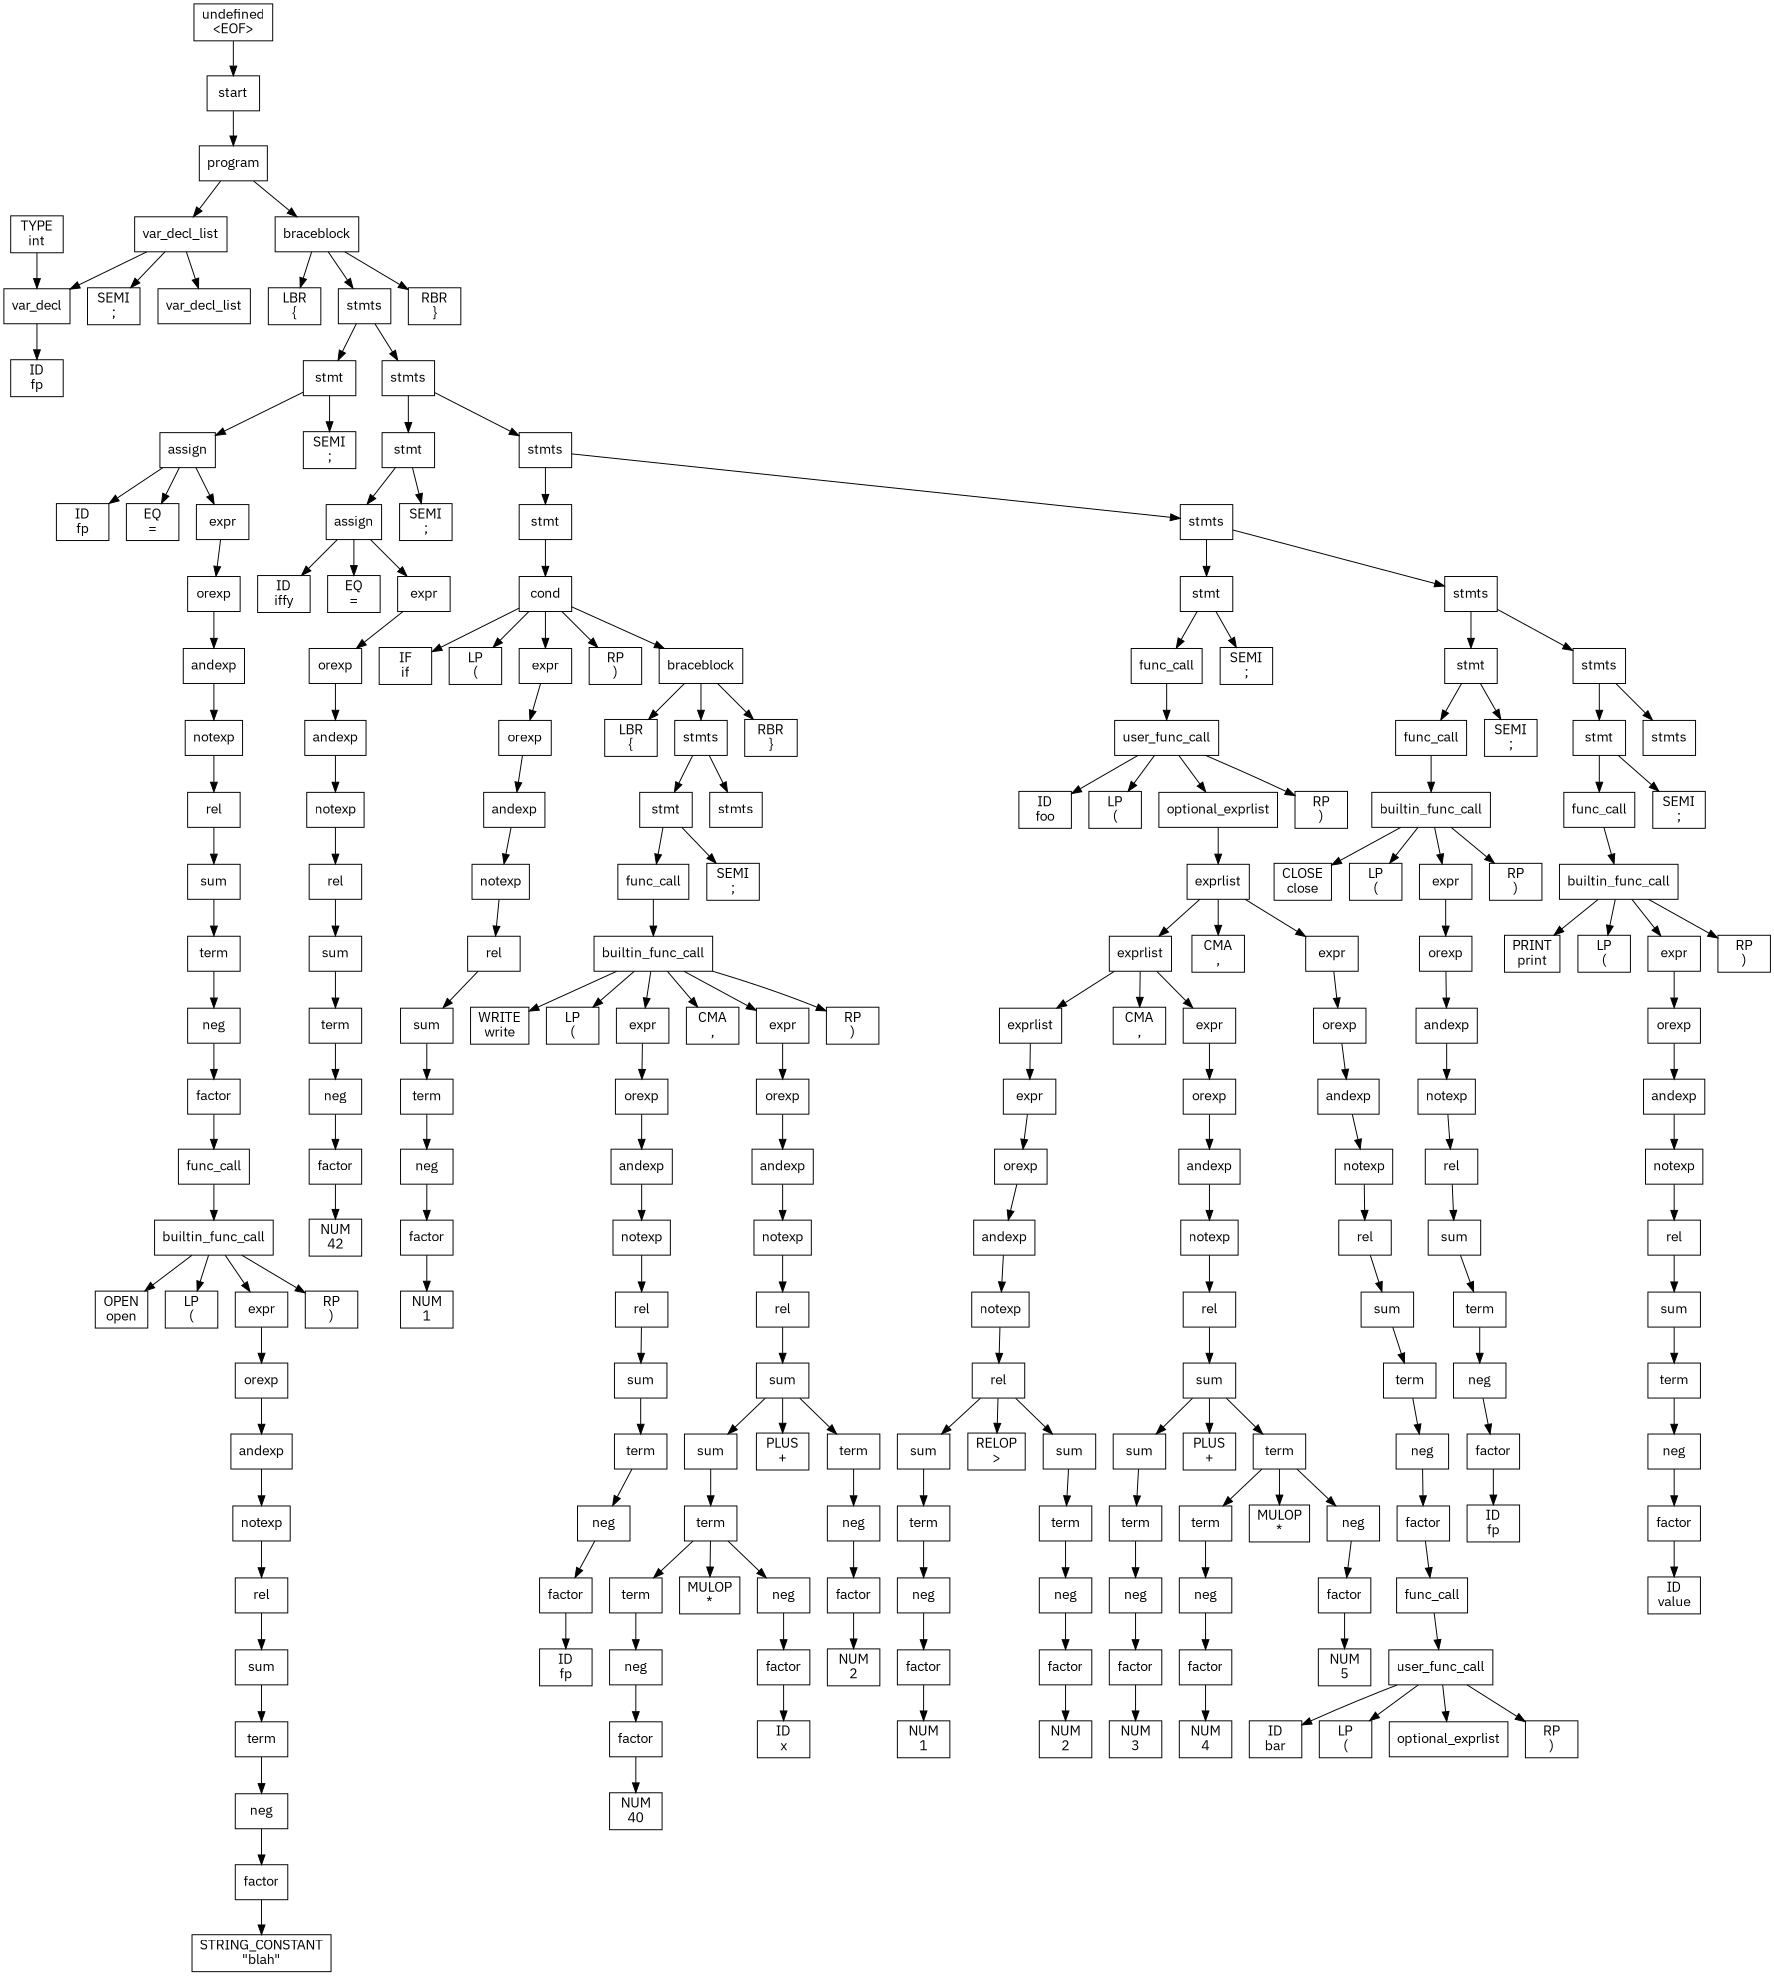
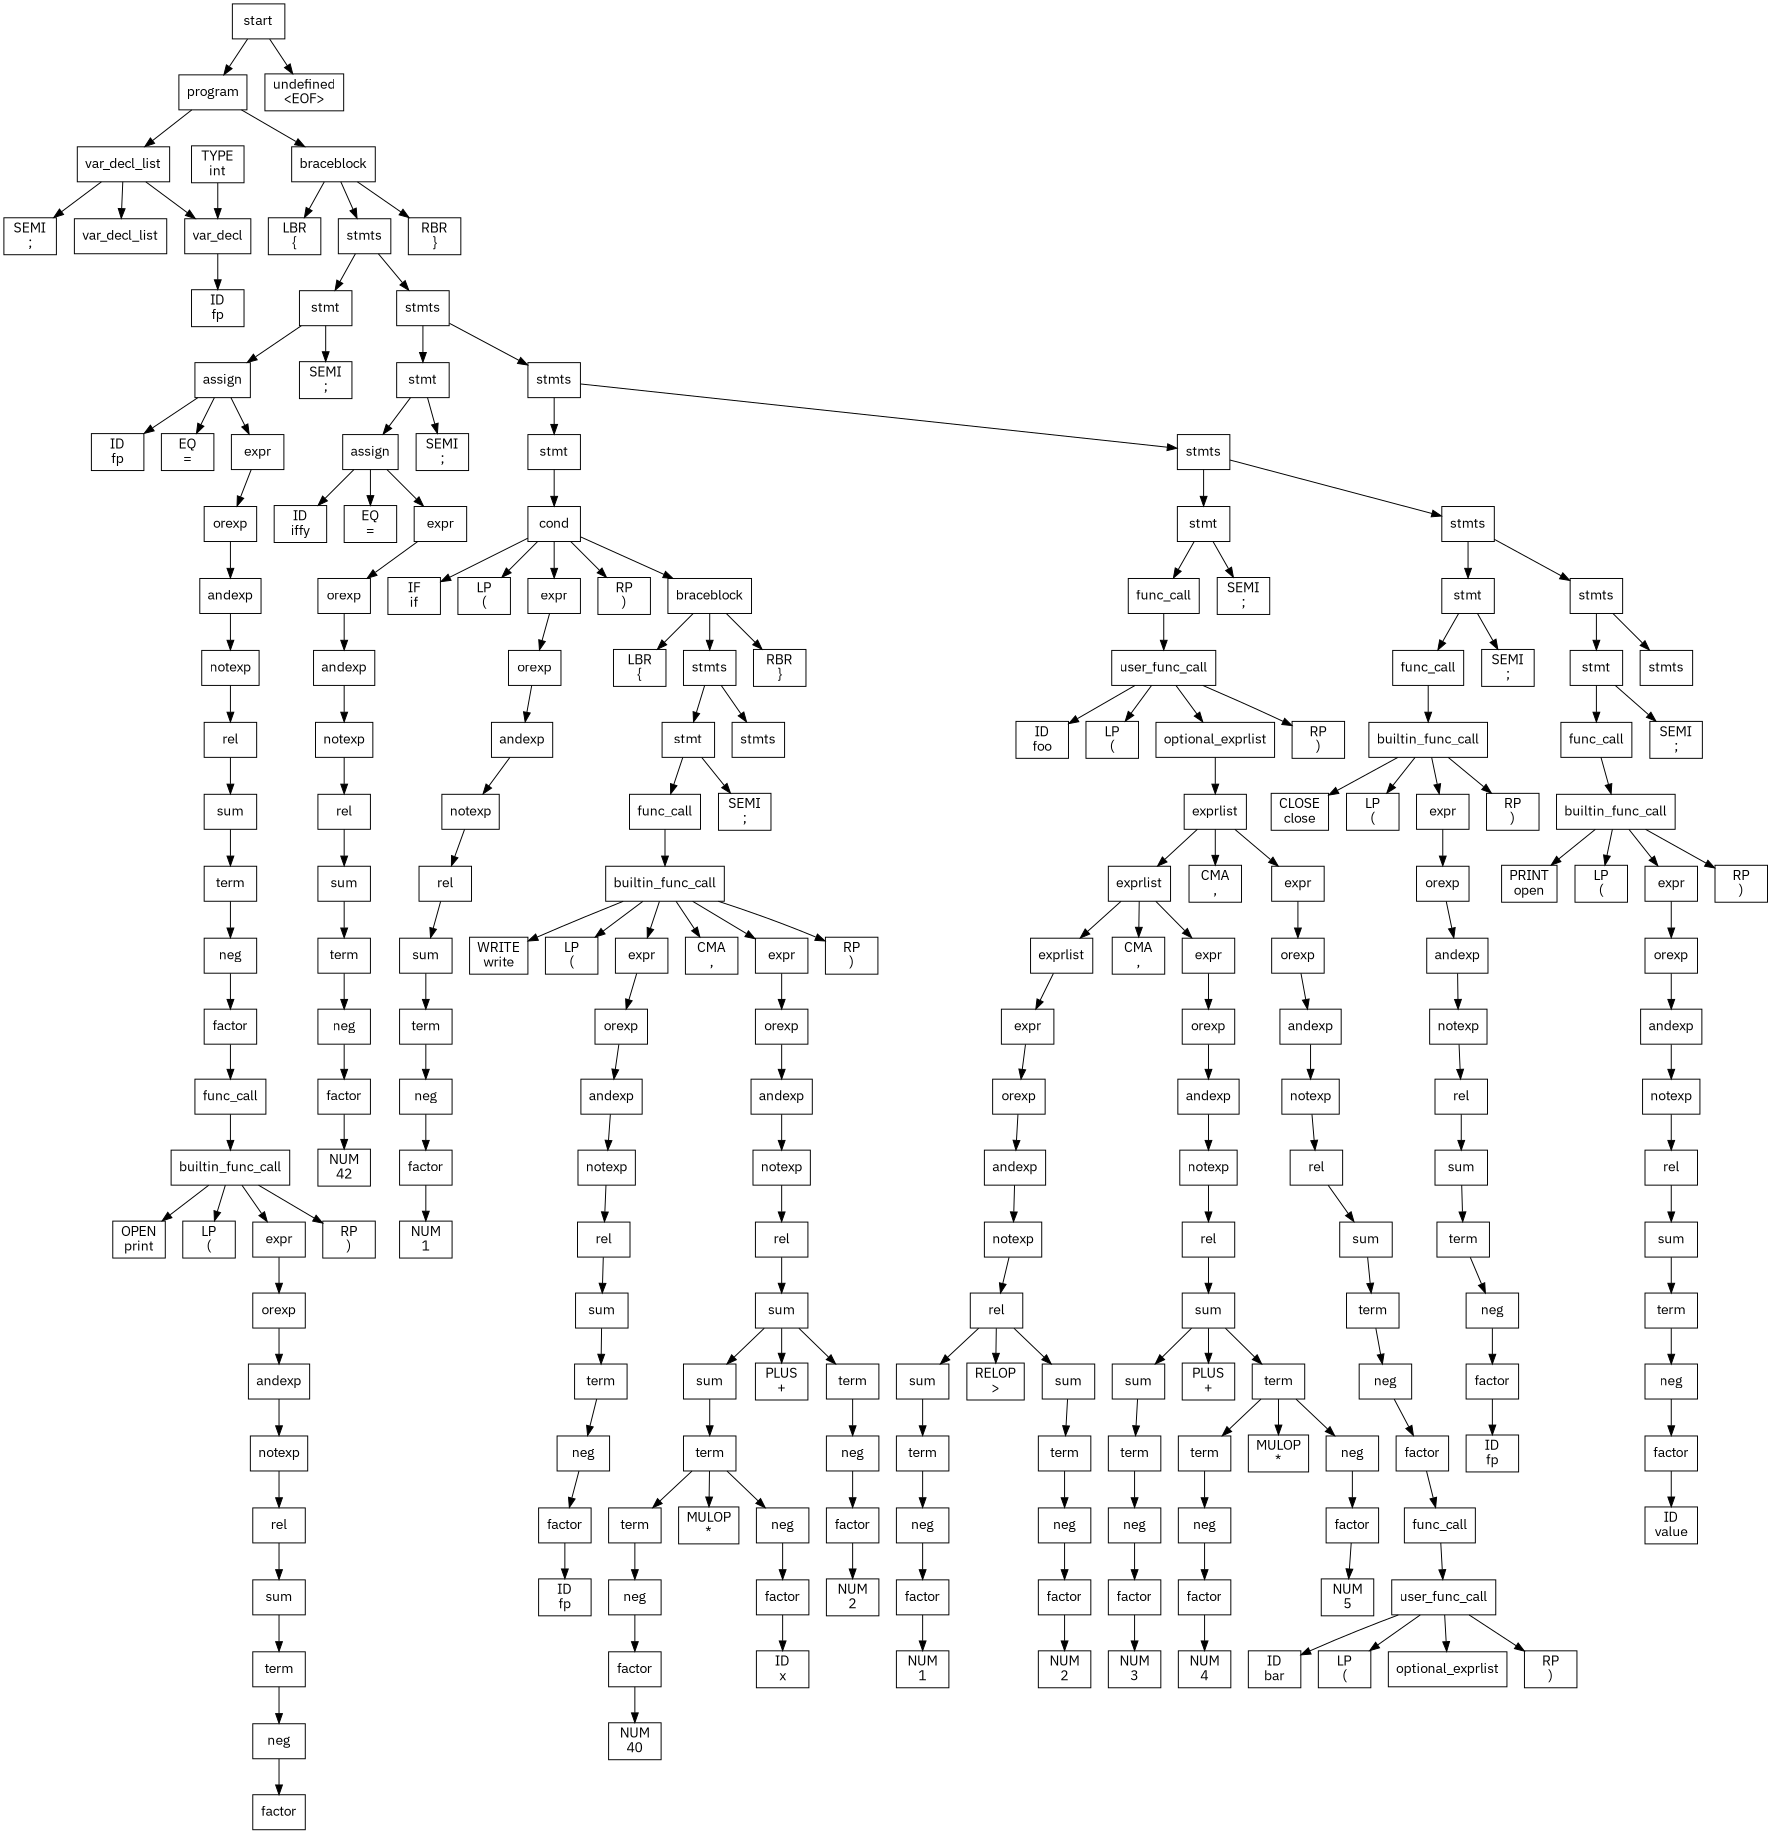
(233, 53) -> (278, 52)
(1532, 961) -> (1529, 891)
(122, 1316) -> (139, 1246)
(262, 1953) -> none
